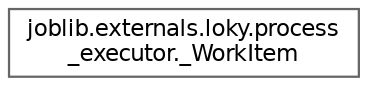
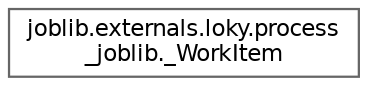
(184, 43) -> (184, 43)
